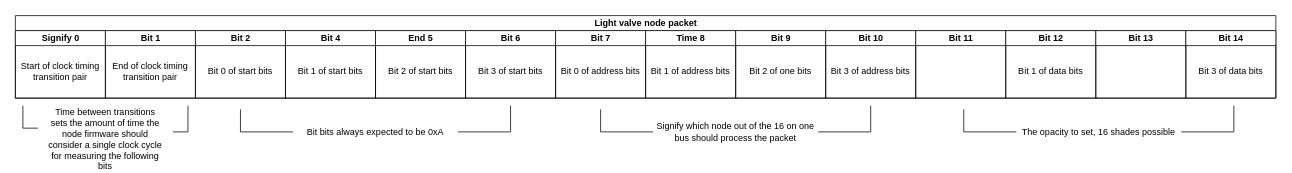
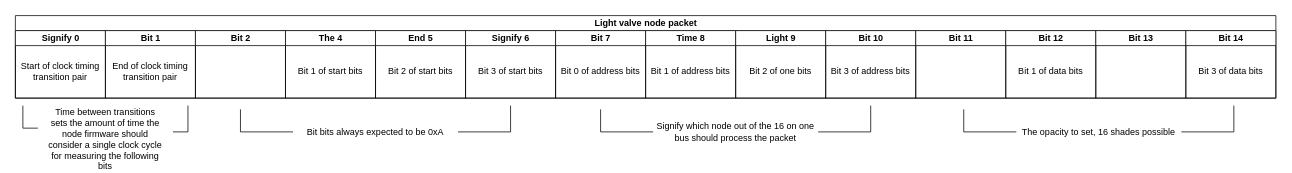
(331, 38) -> (331, 38)
(511, 38) -> (511, 38)
(781, 38) -> (781, 38)
(240, 72) -> none
